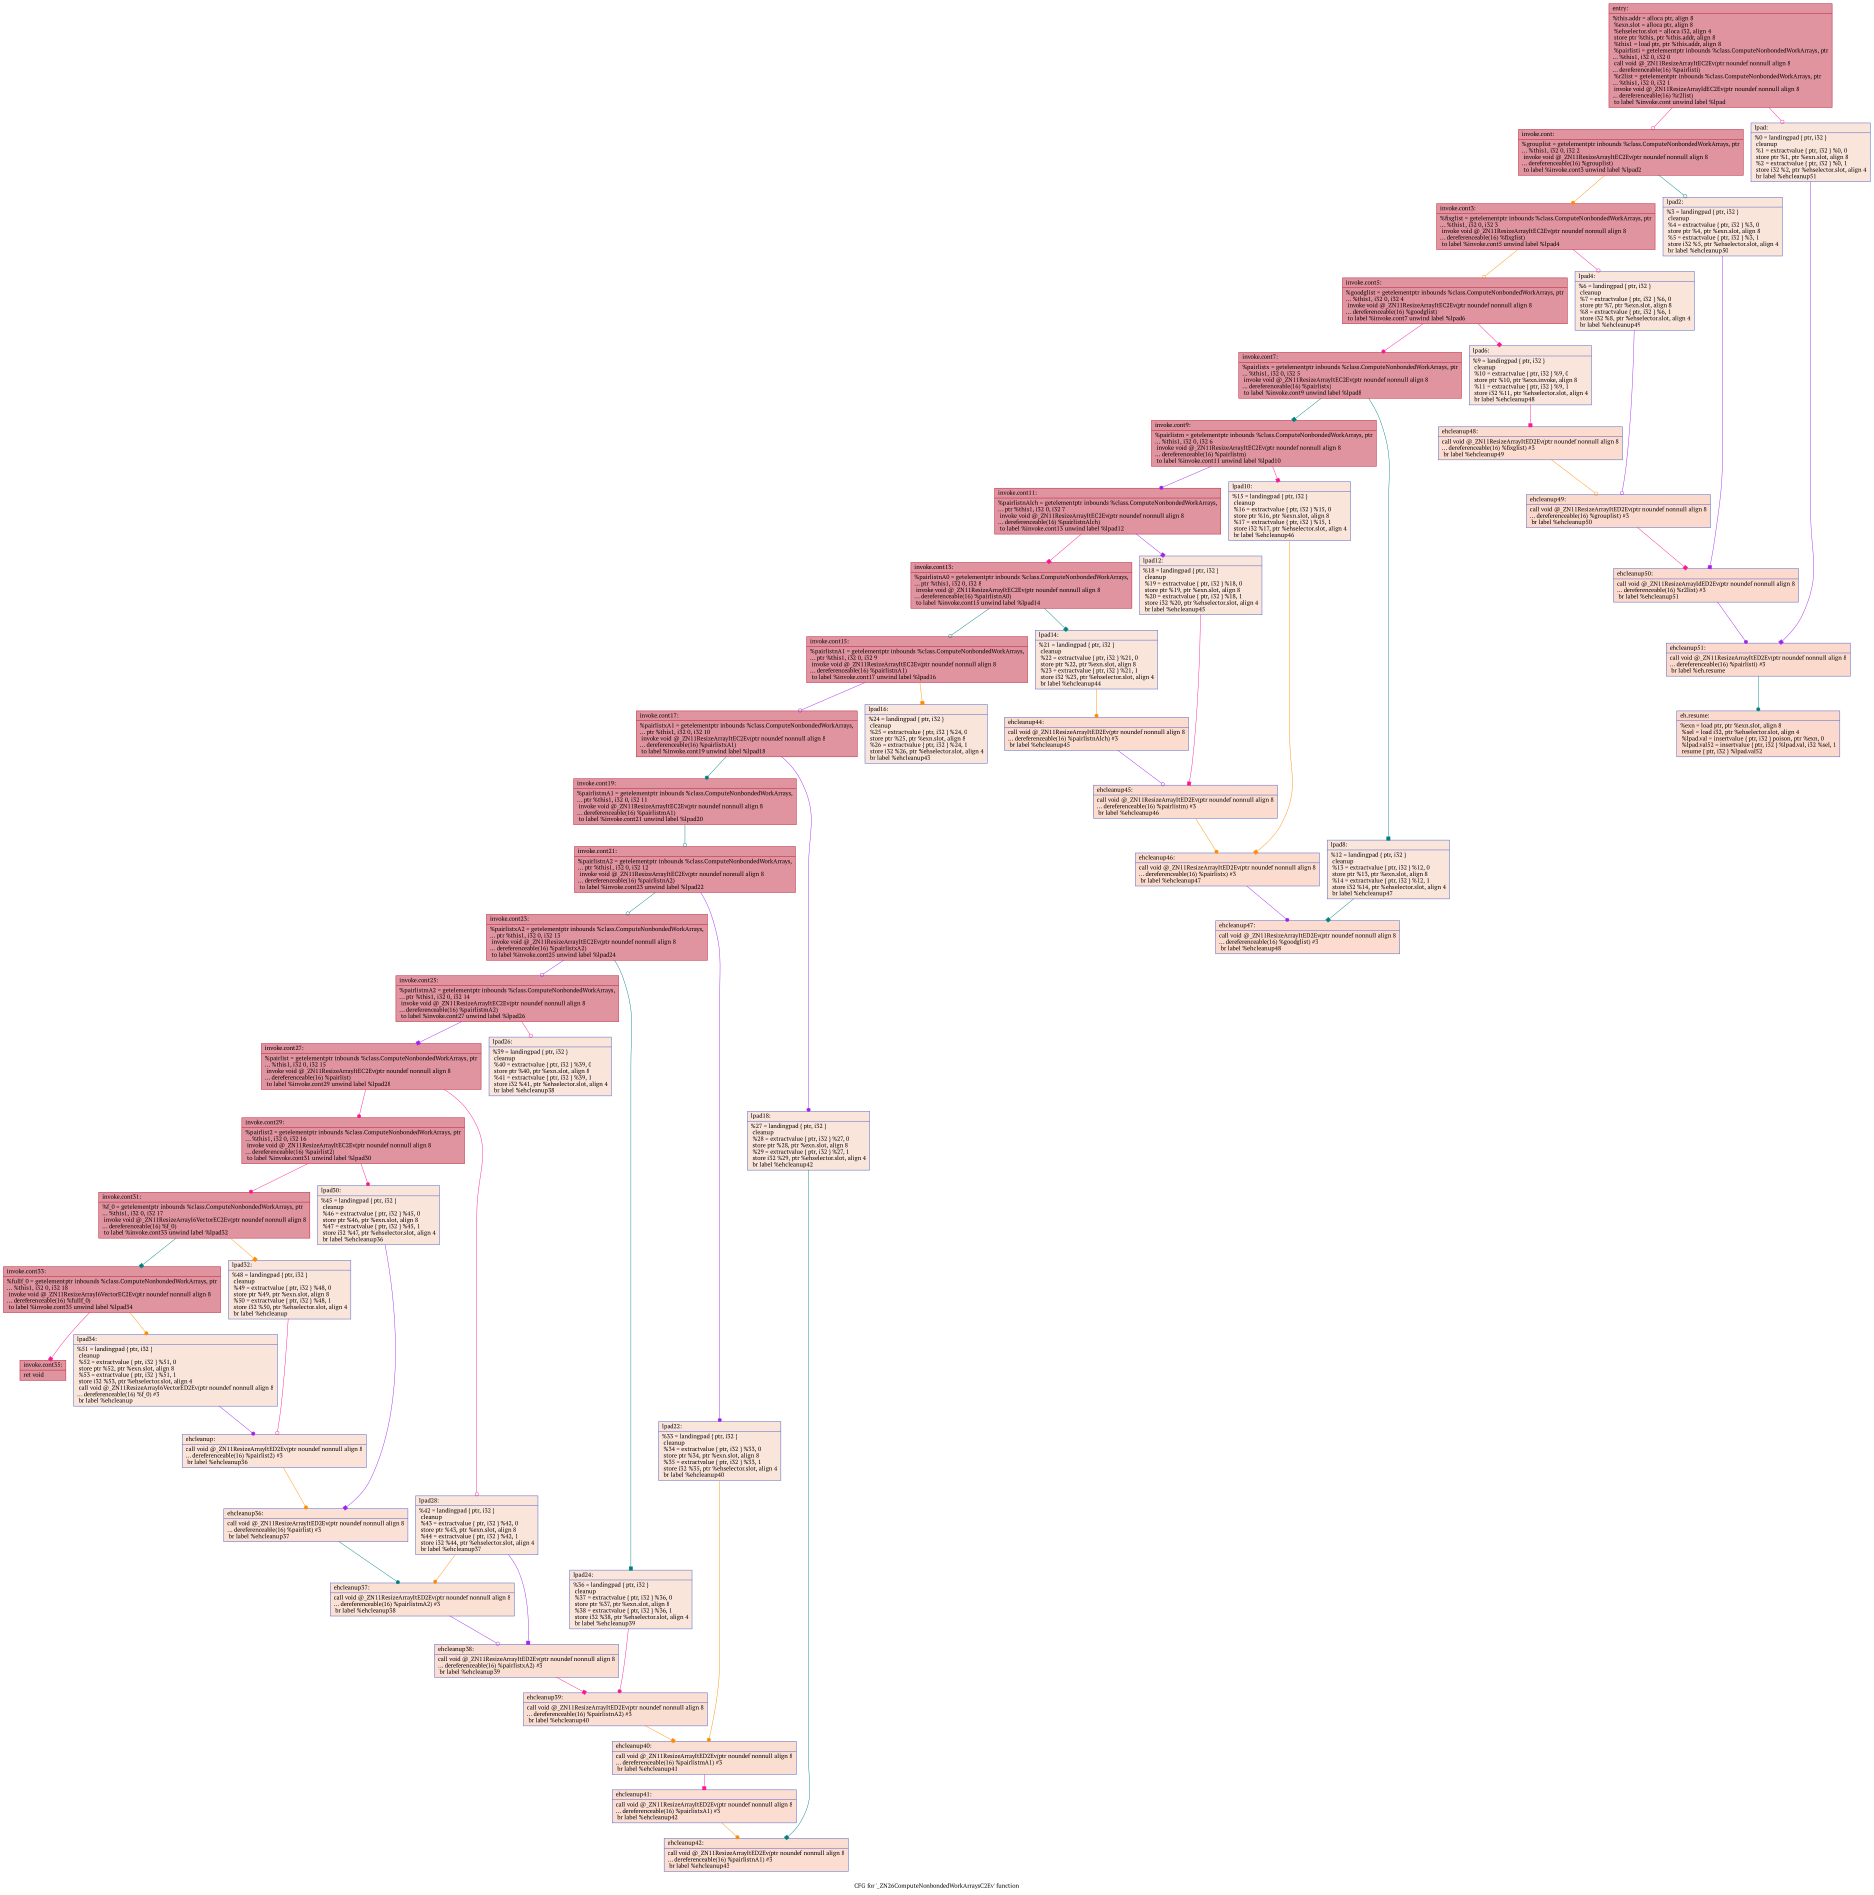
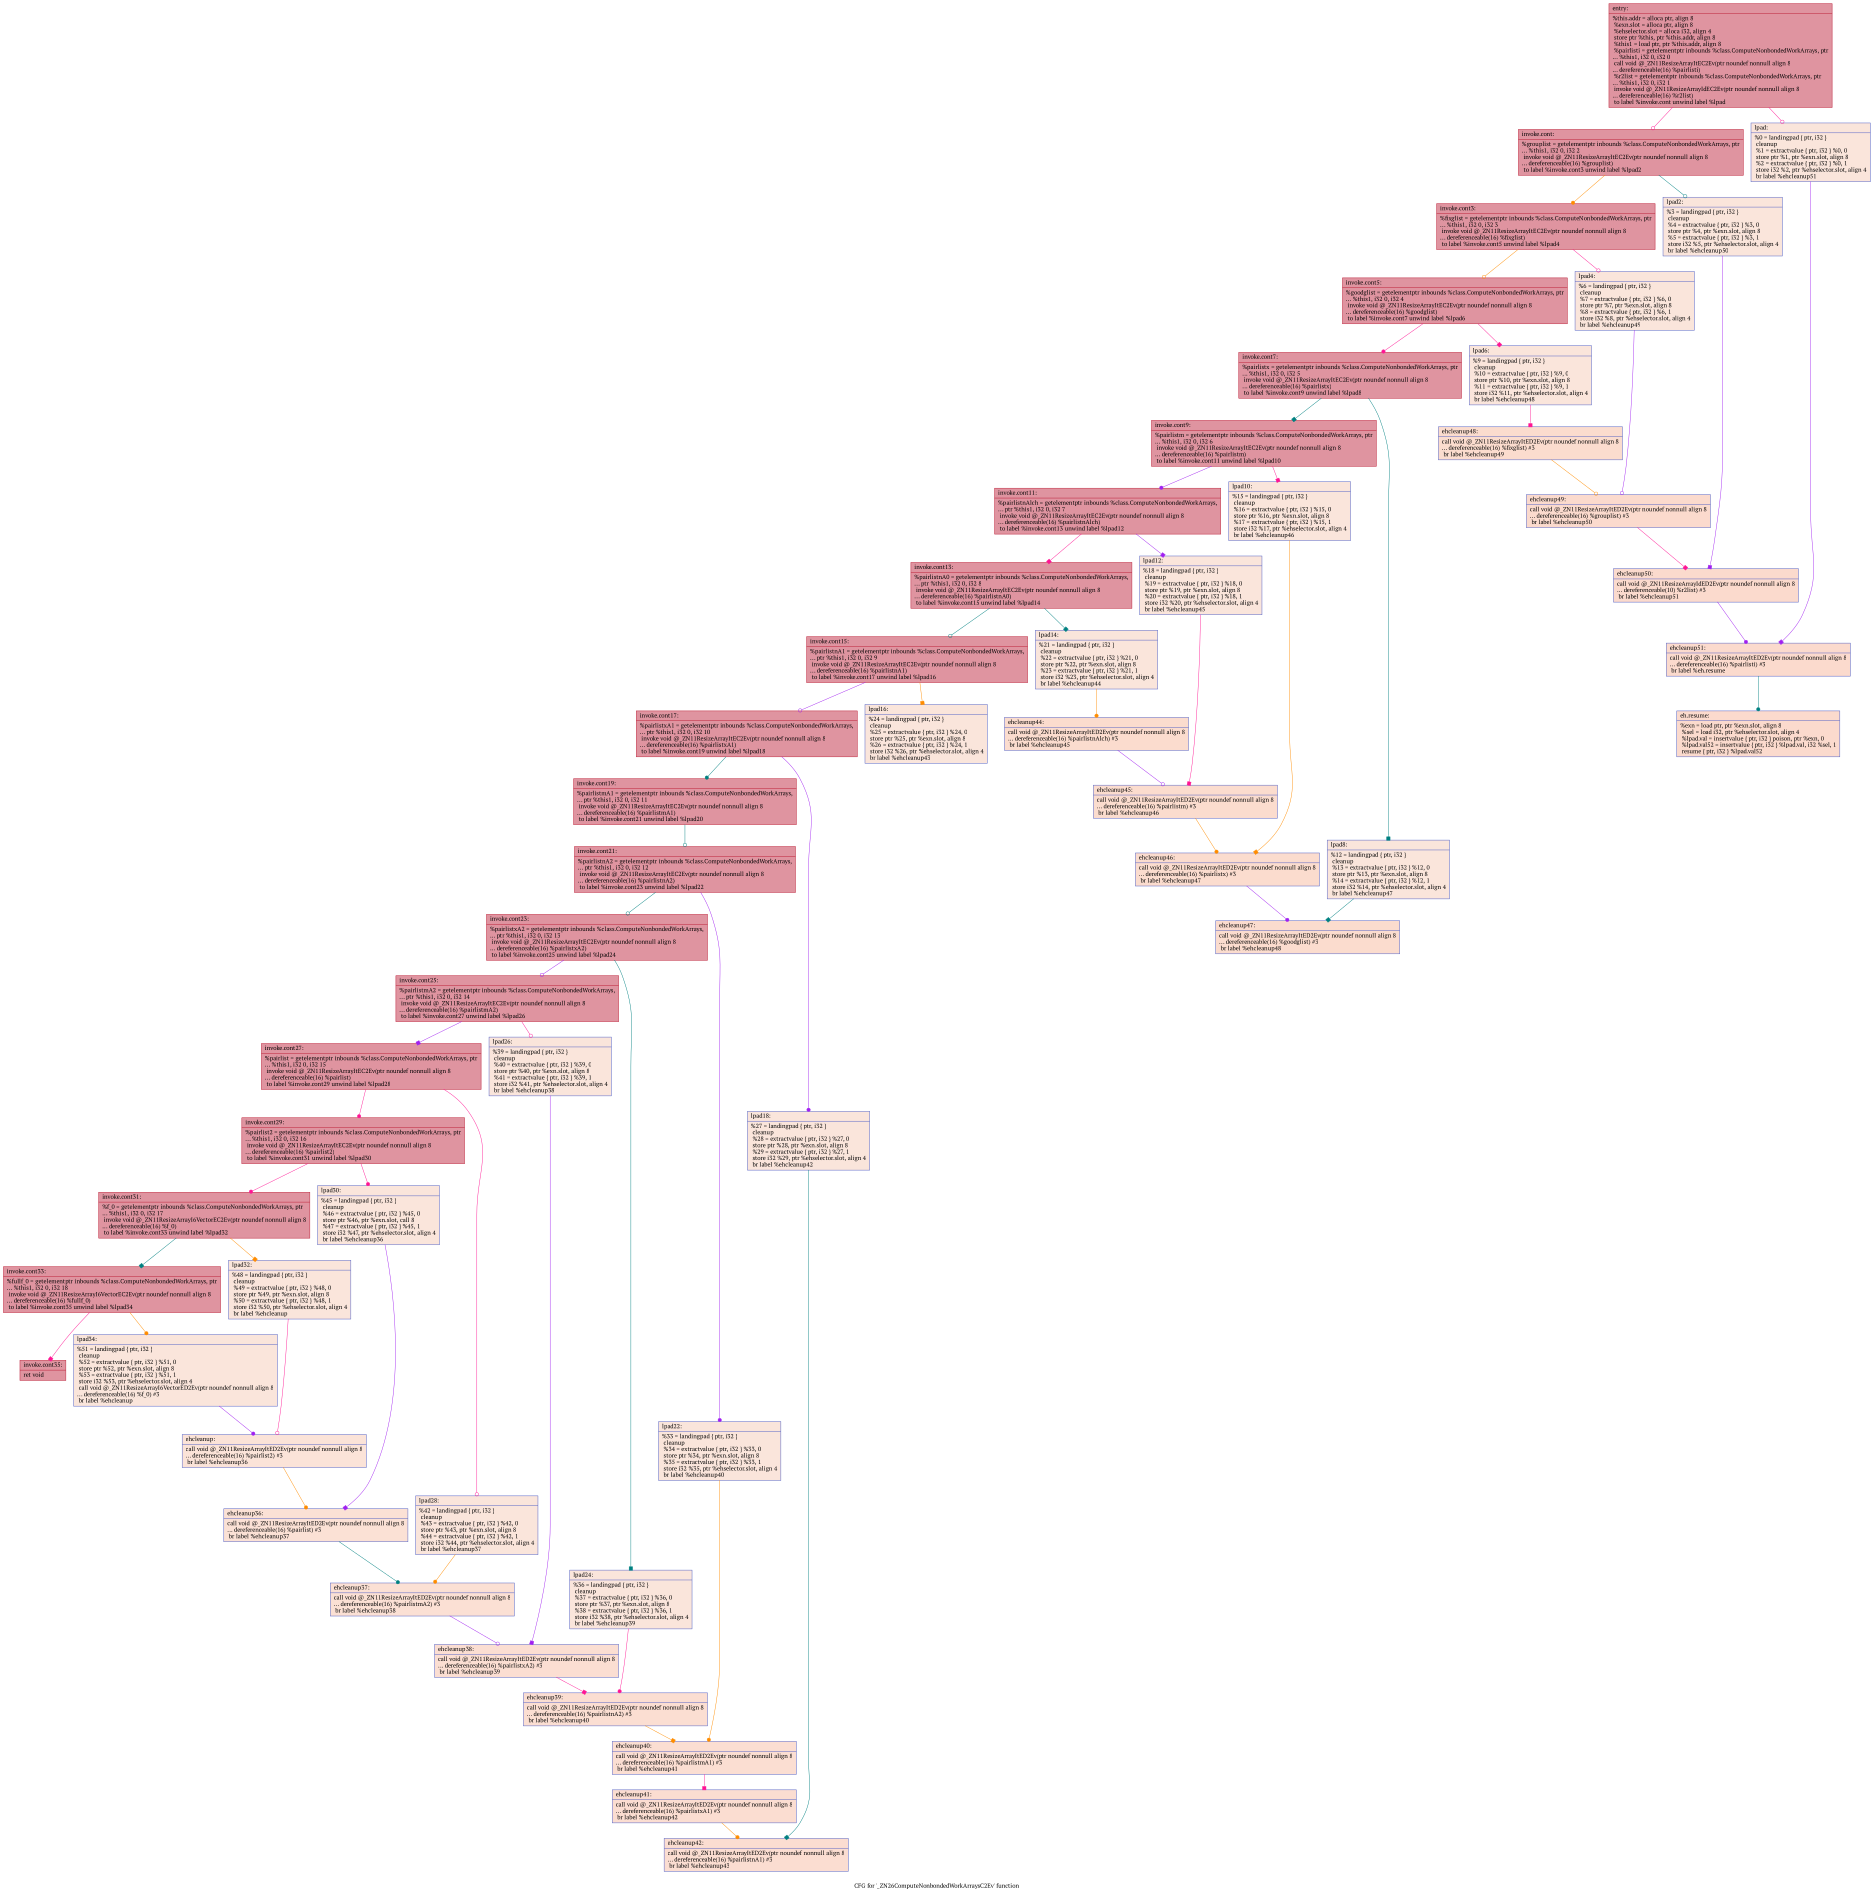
(1525, 380) -> (1521, 380)
(1662, 590) -> (1662, 590)
(370, 1220) -> (368, 1220)
(526, 1595) -> (550, 1369)
